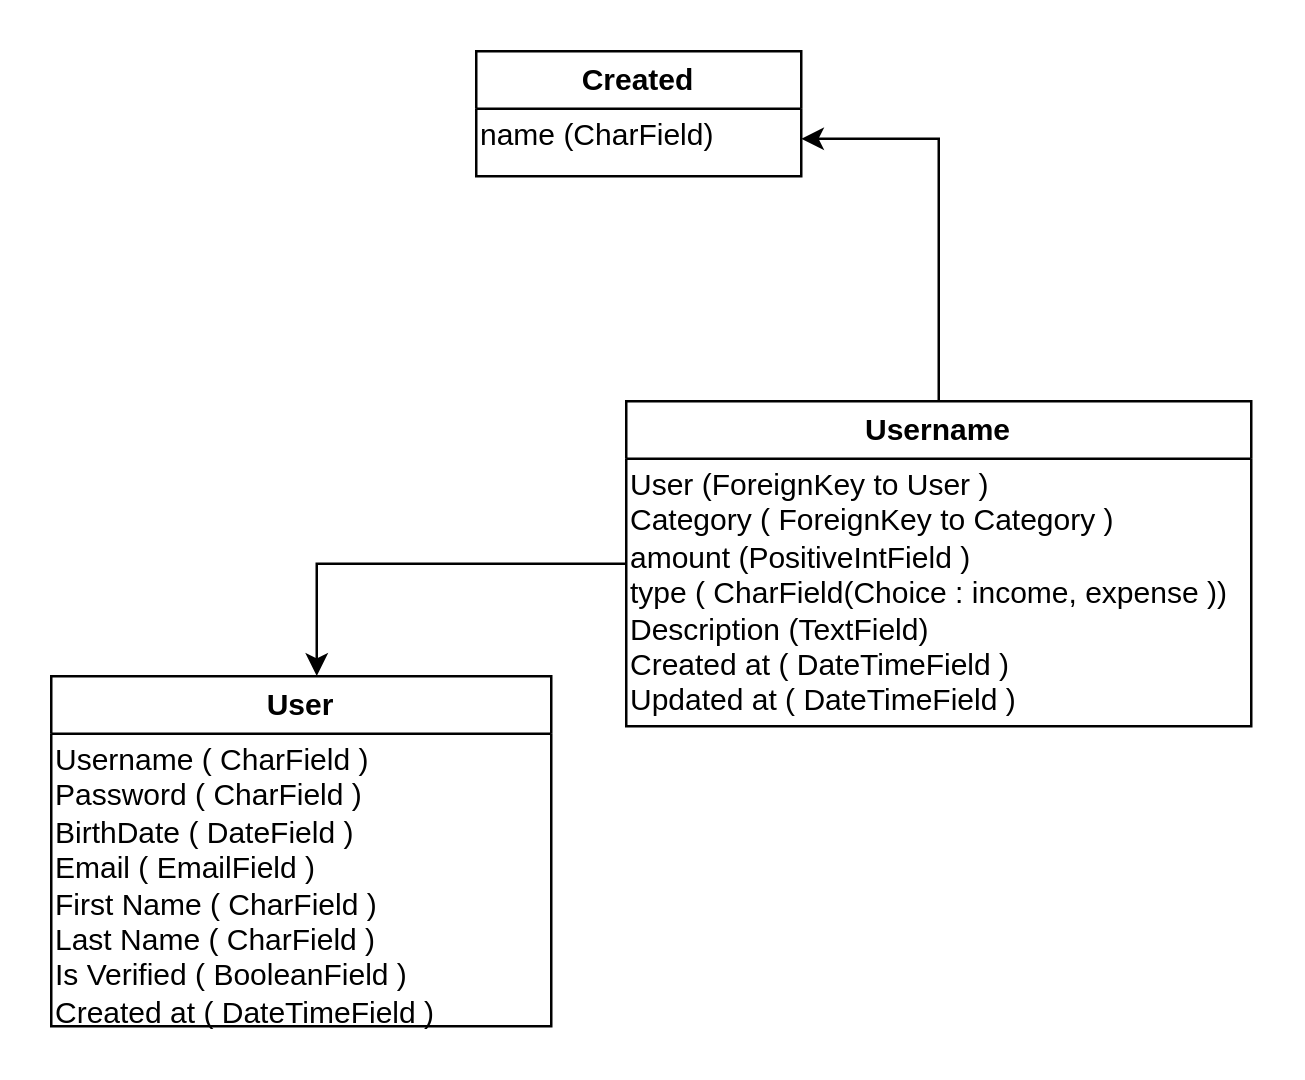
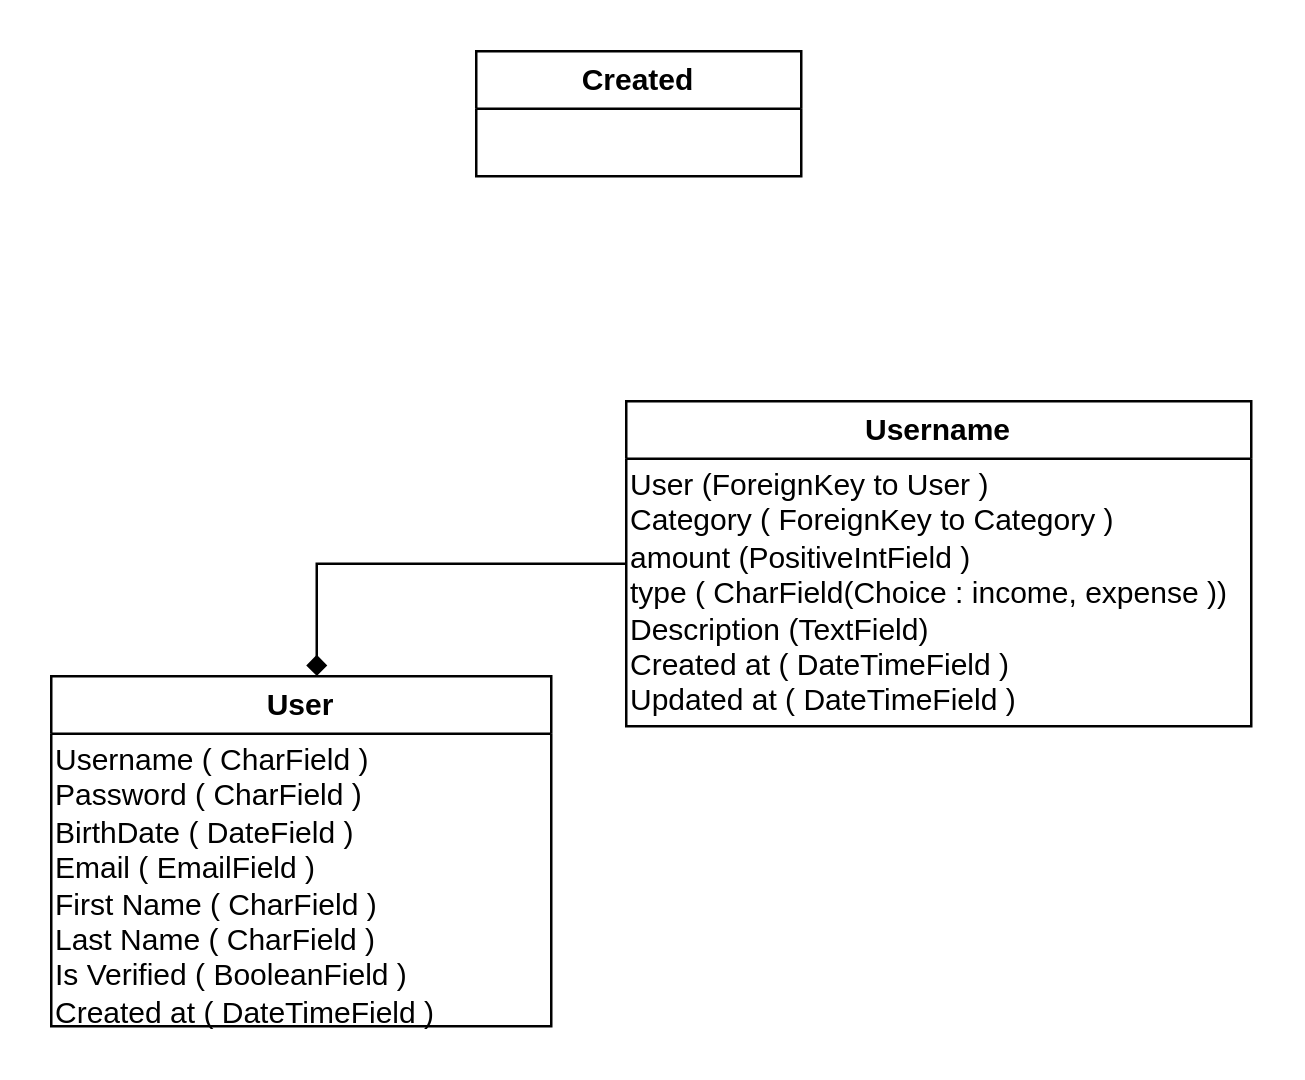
(639, 139) -> none
(939, 210) -> none
(317, 656) -> (317, 655)
